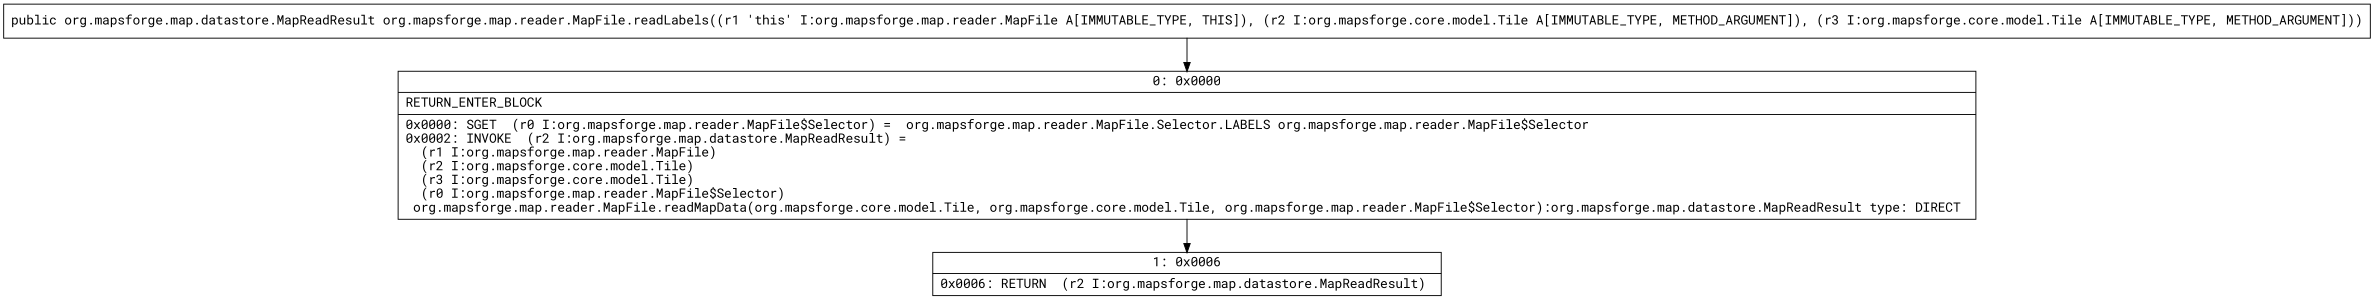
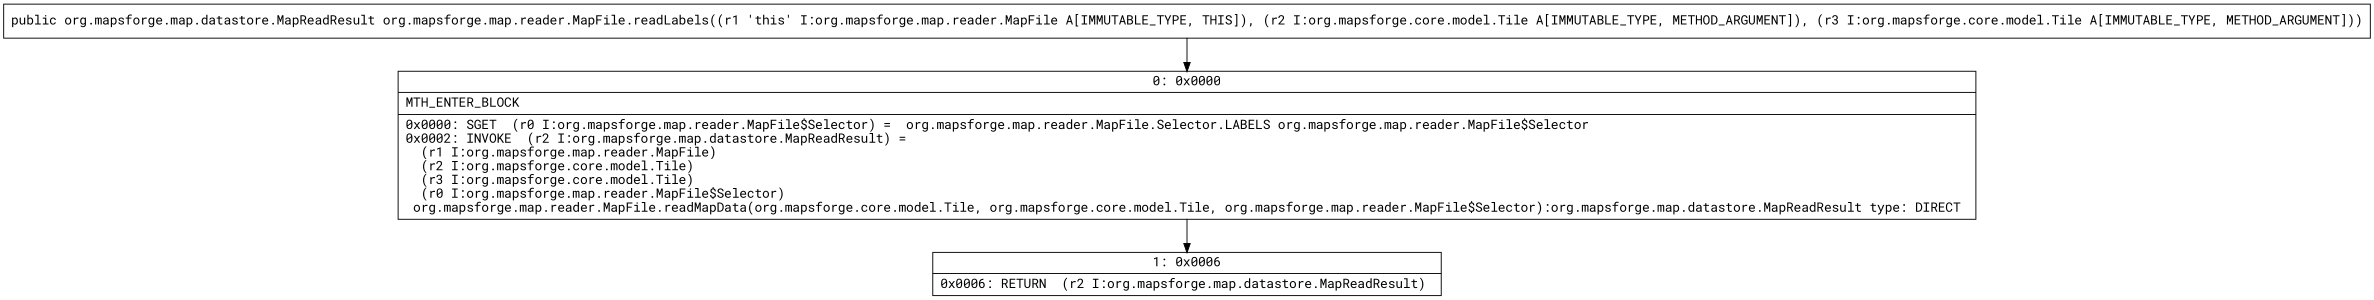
(474, 103) -> (462, 103)
